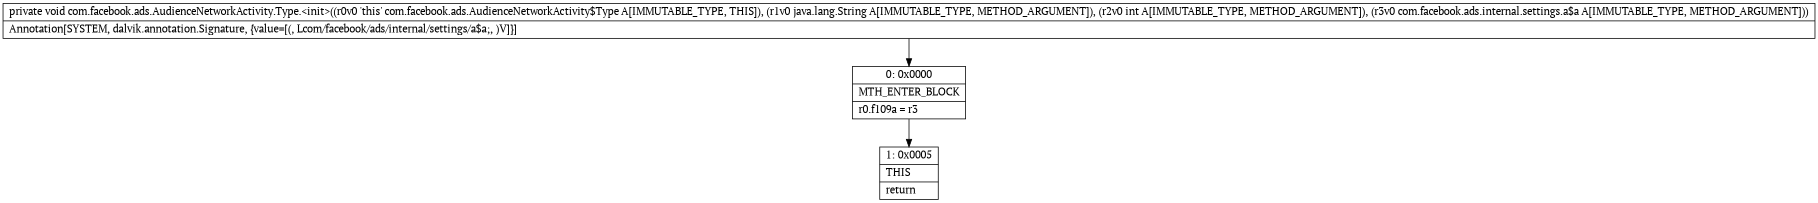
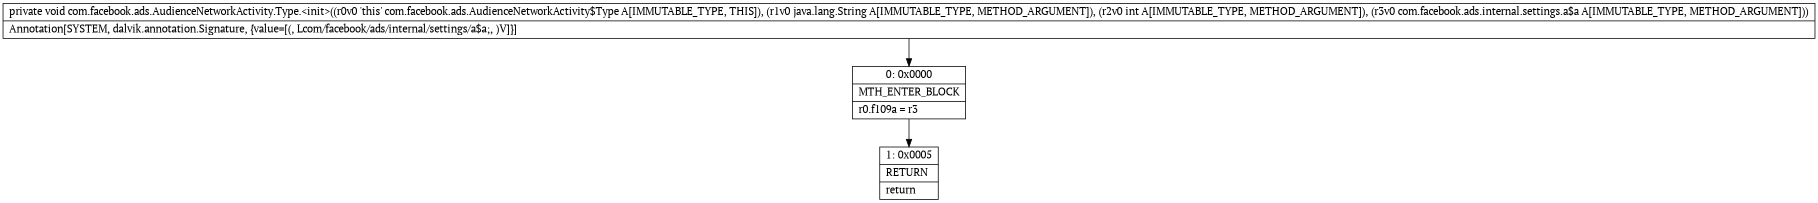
(898, 173) -> (907, 173)
